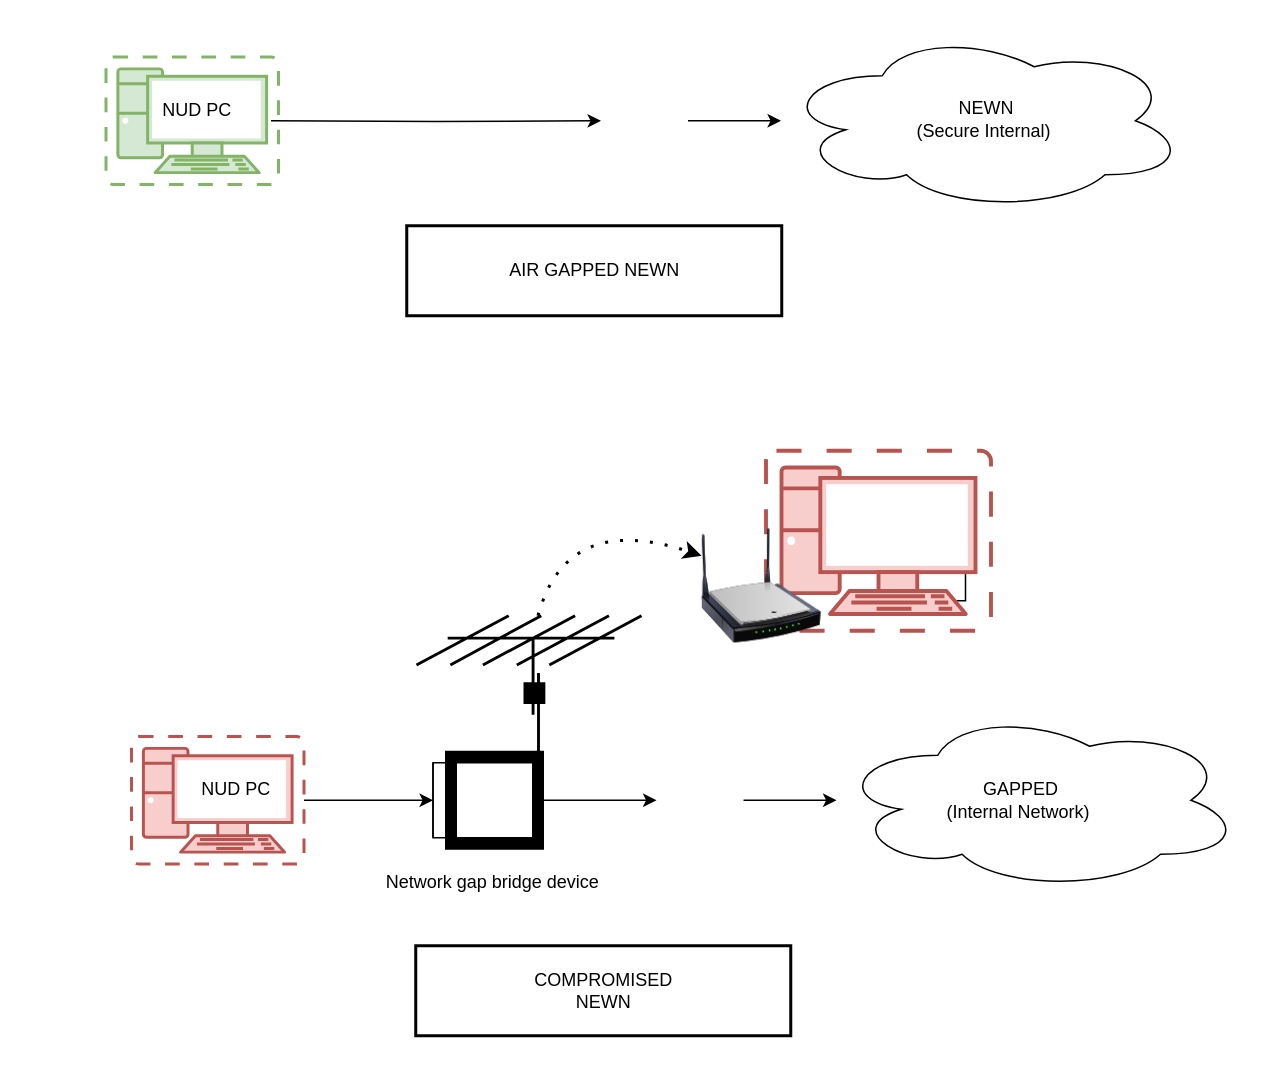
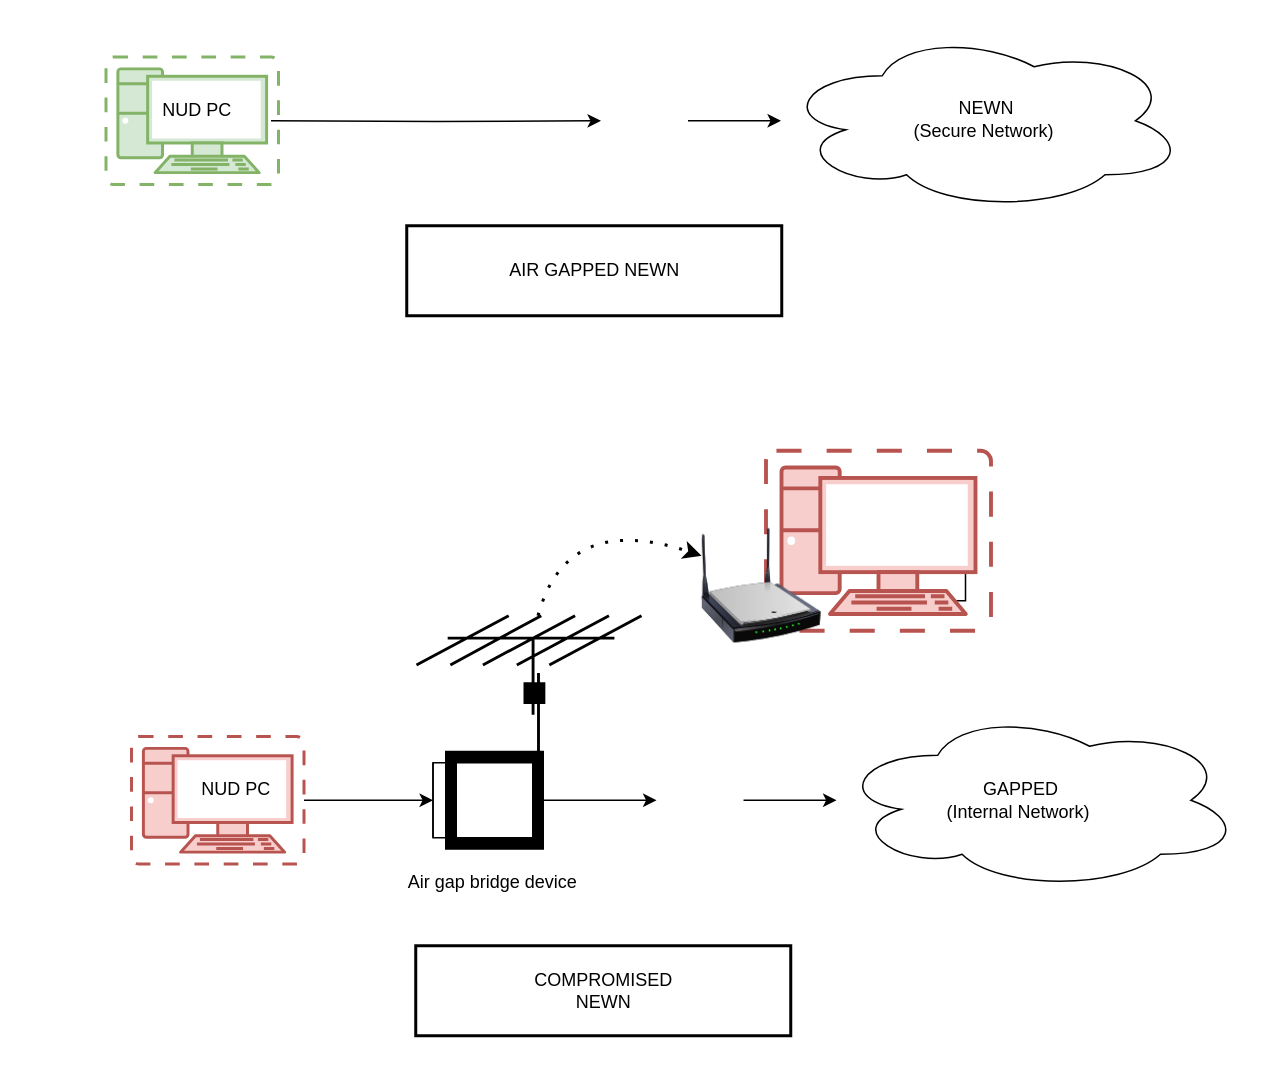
(984, 119) -> (984, 119)
(493, 893) -> (493, 893)
